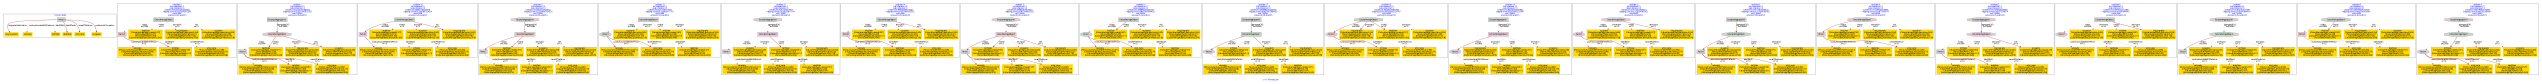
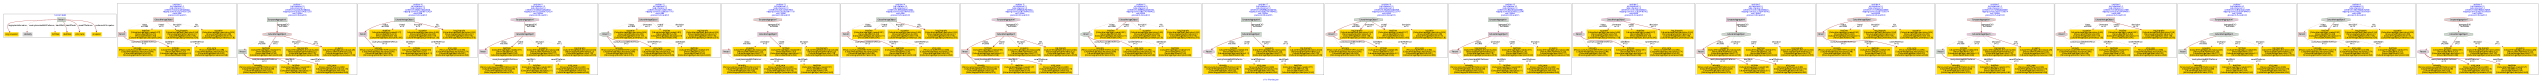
(28, 34) -> (28, 34)
